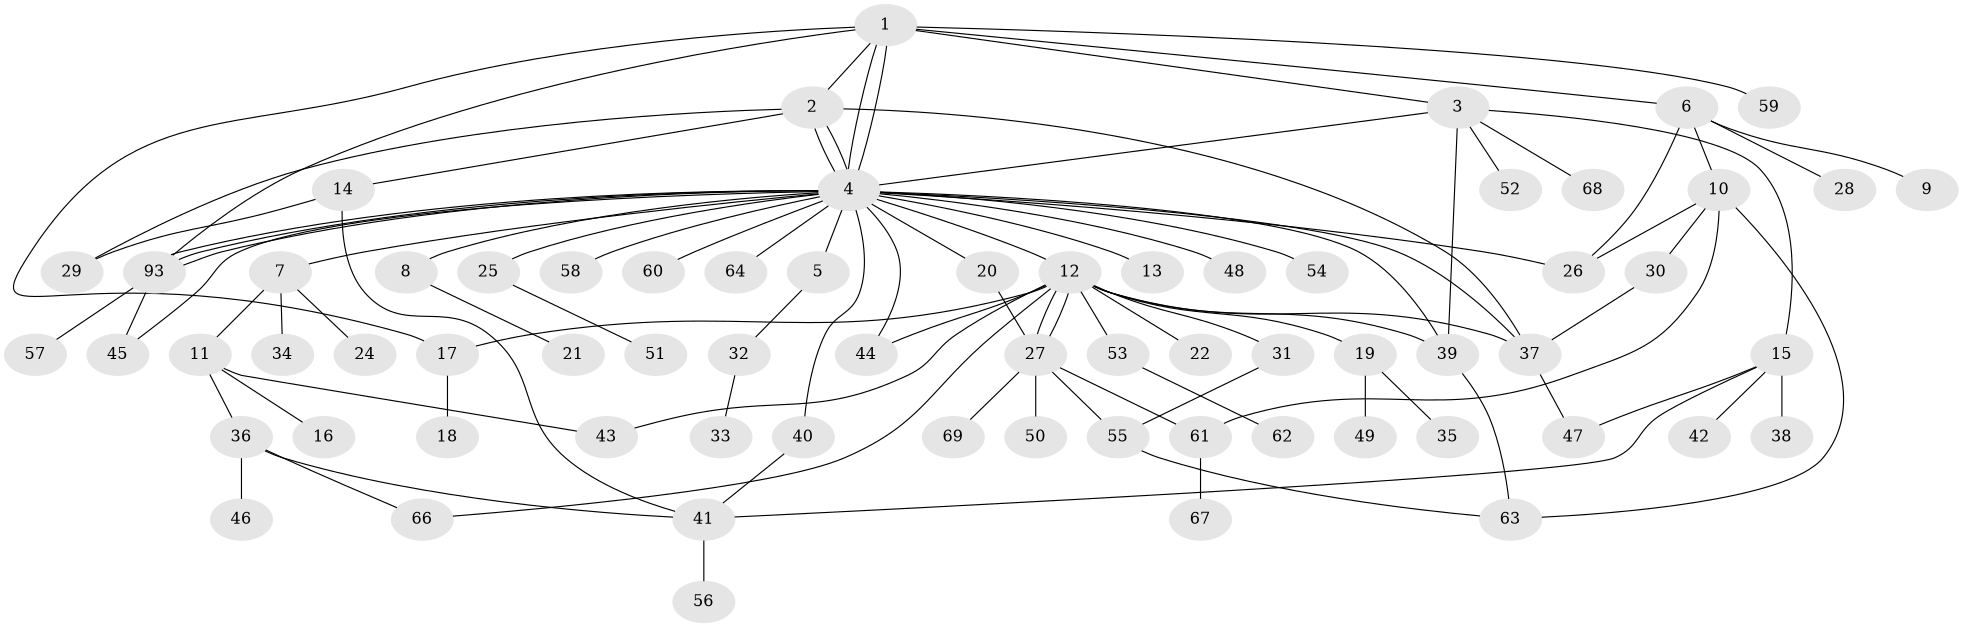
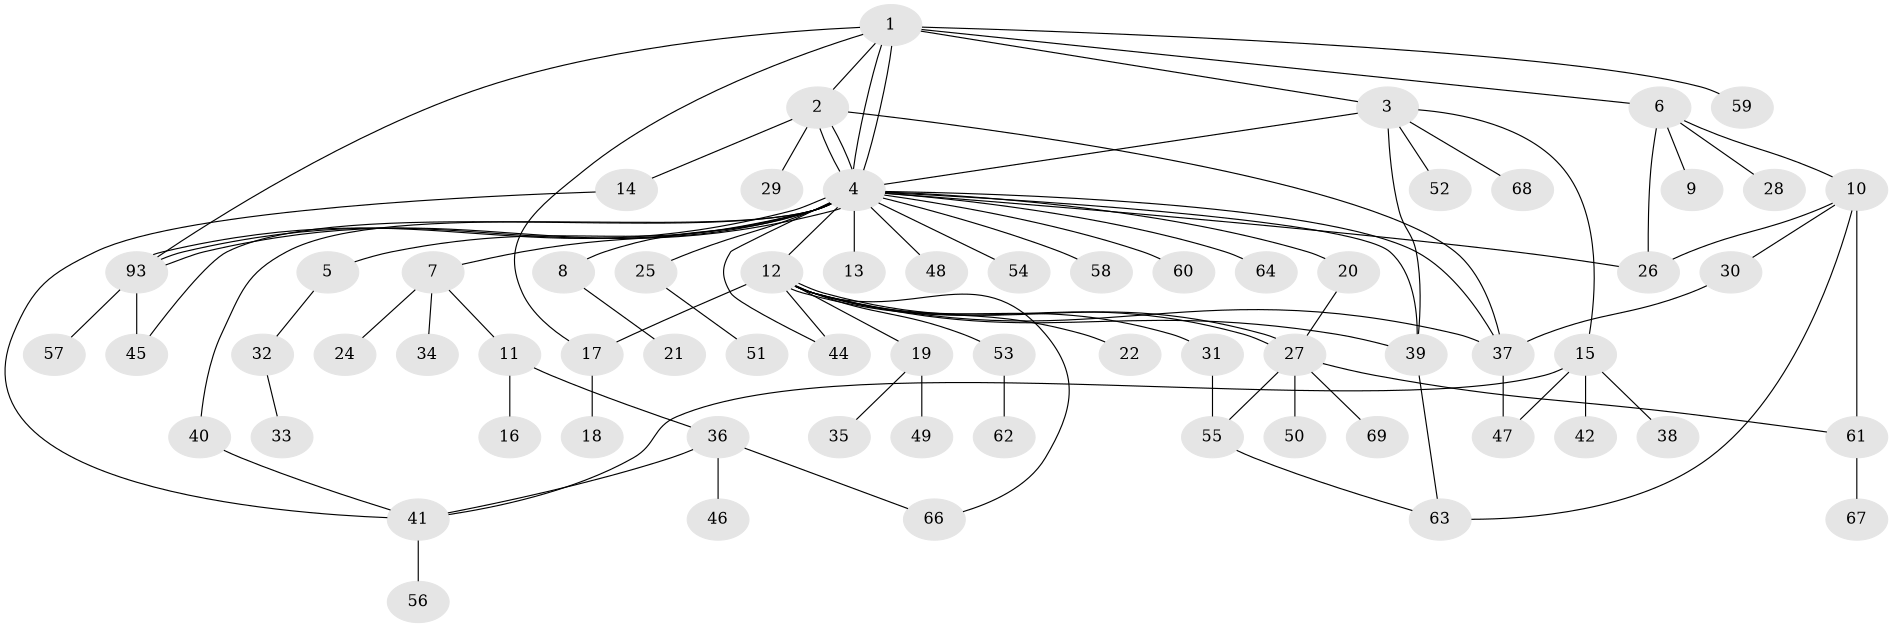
(194, 229) -> none
(607, 437) -> none
